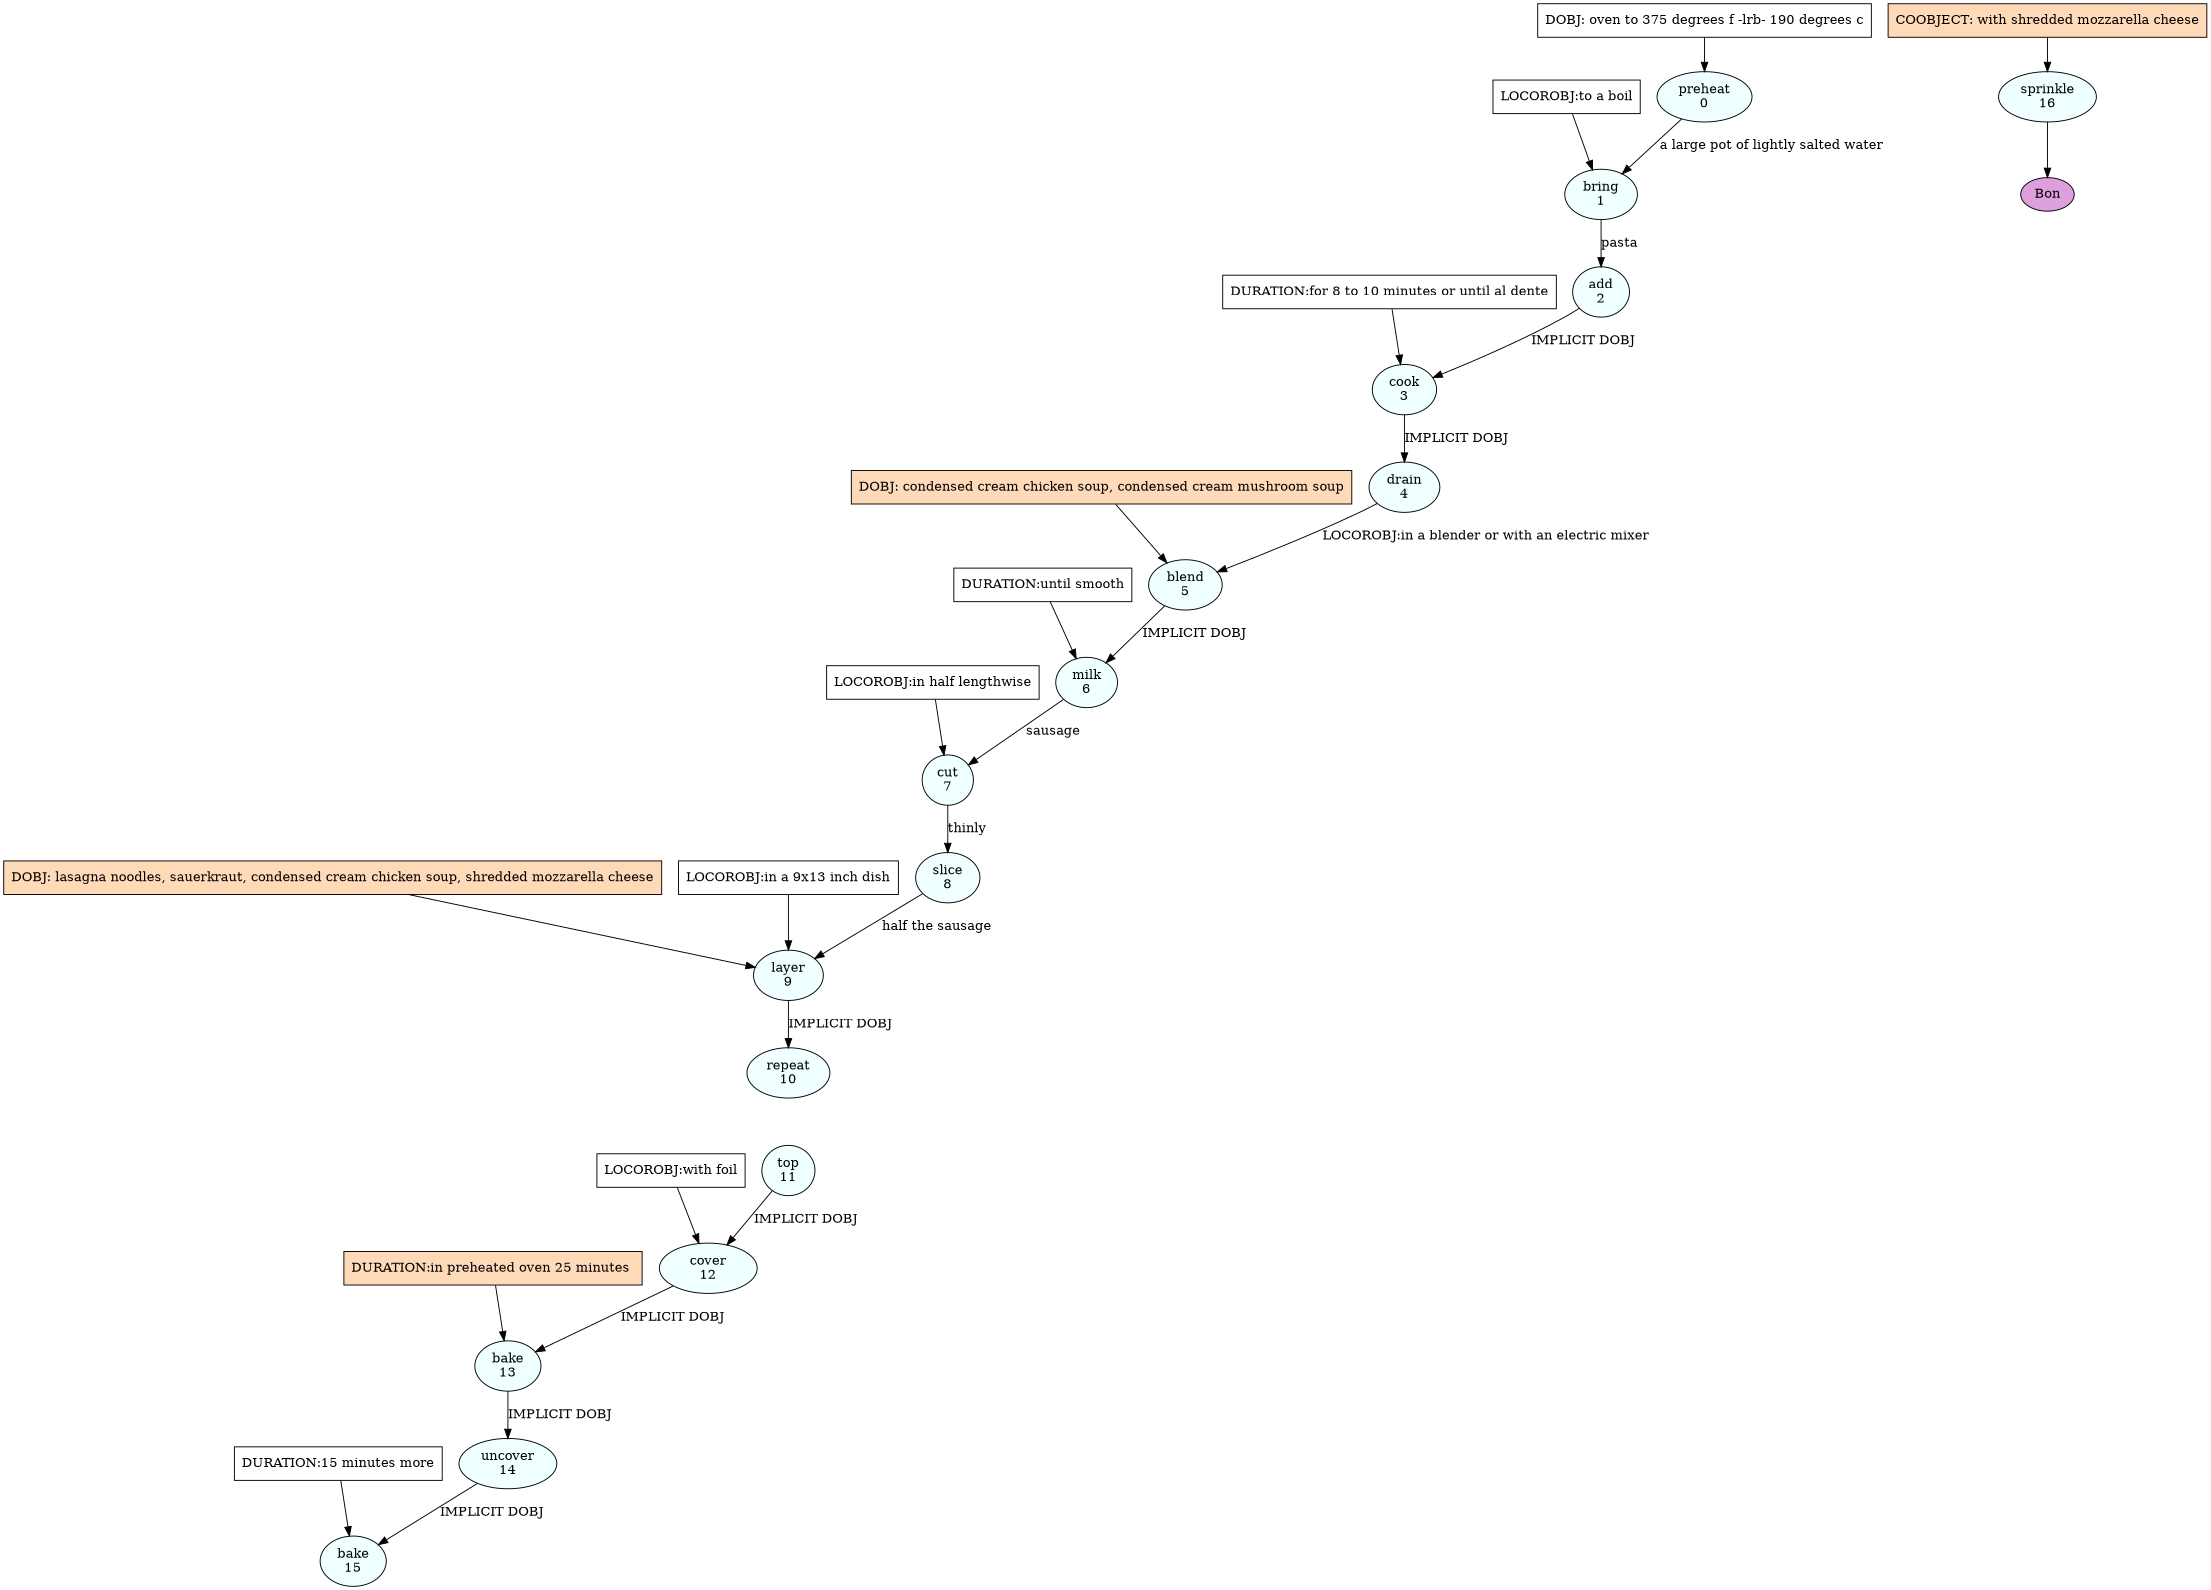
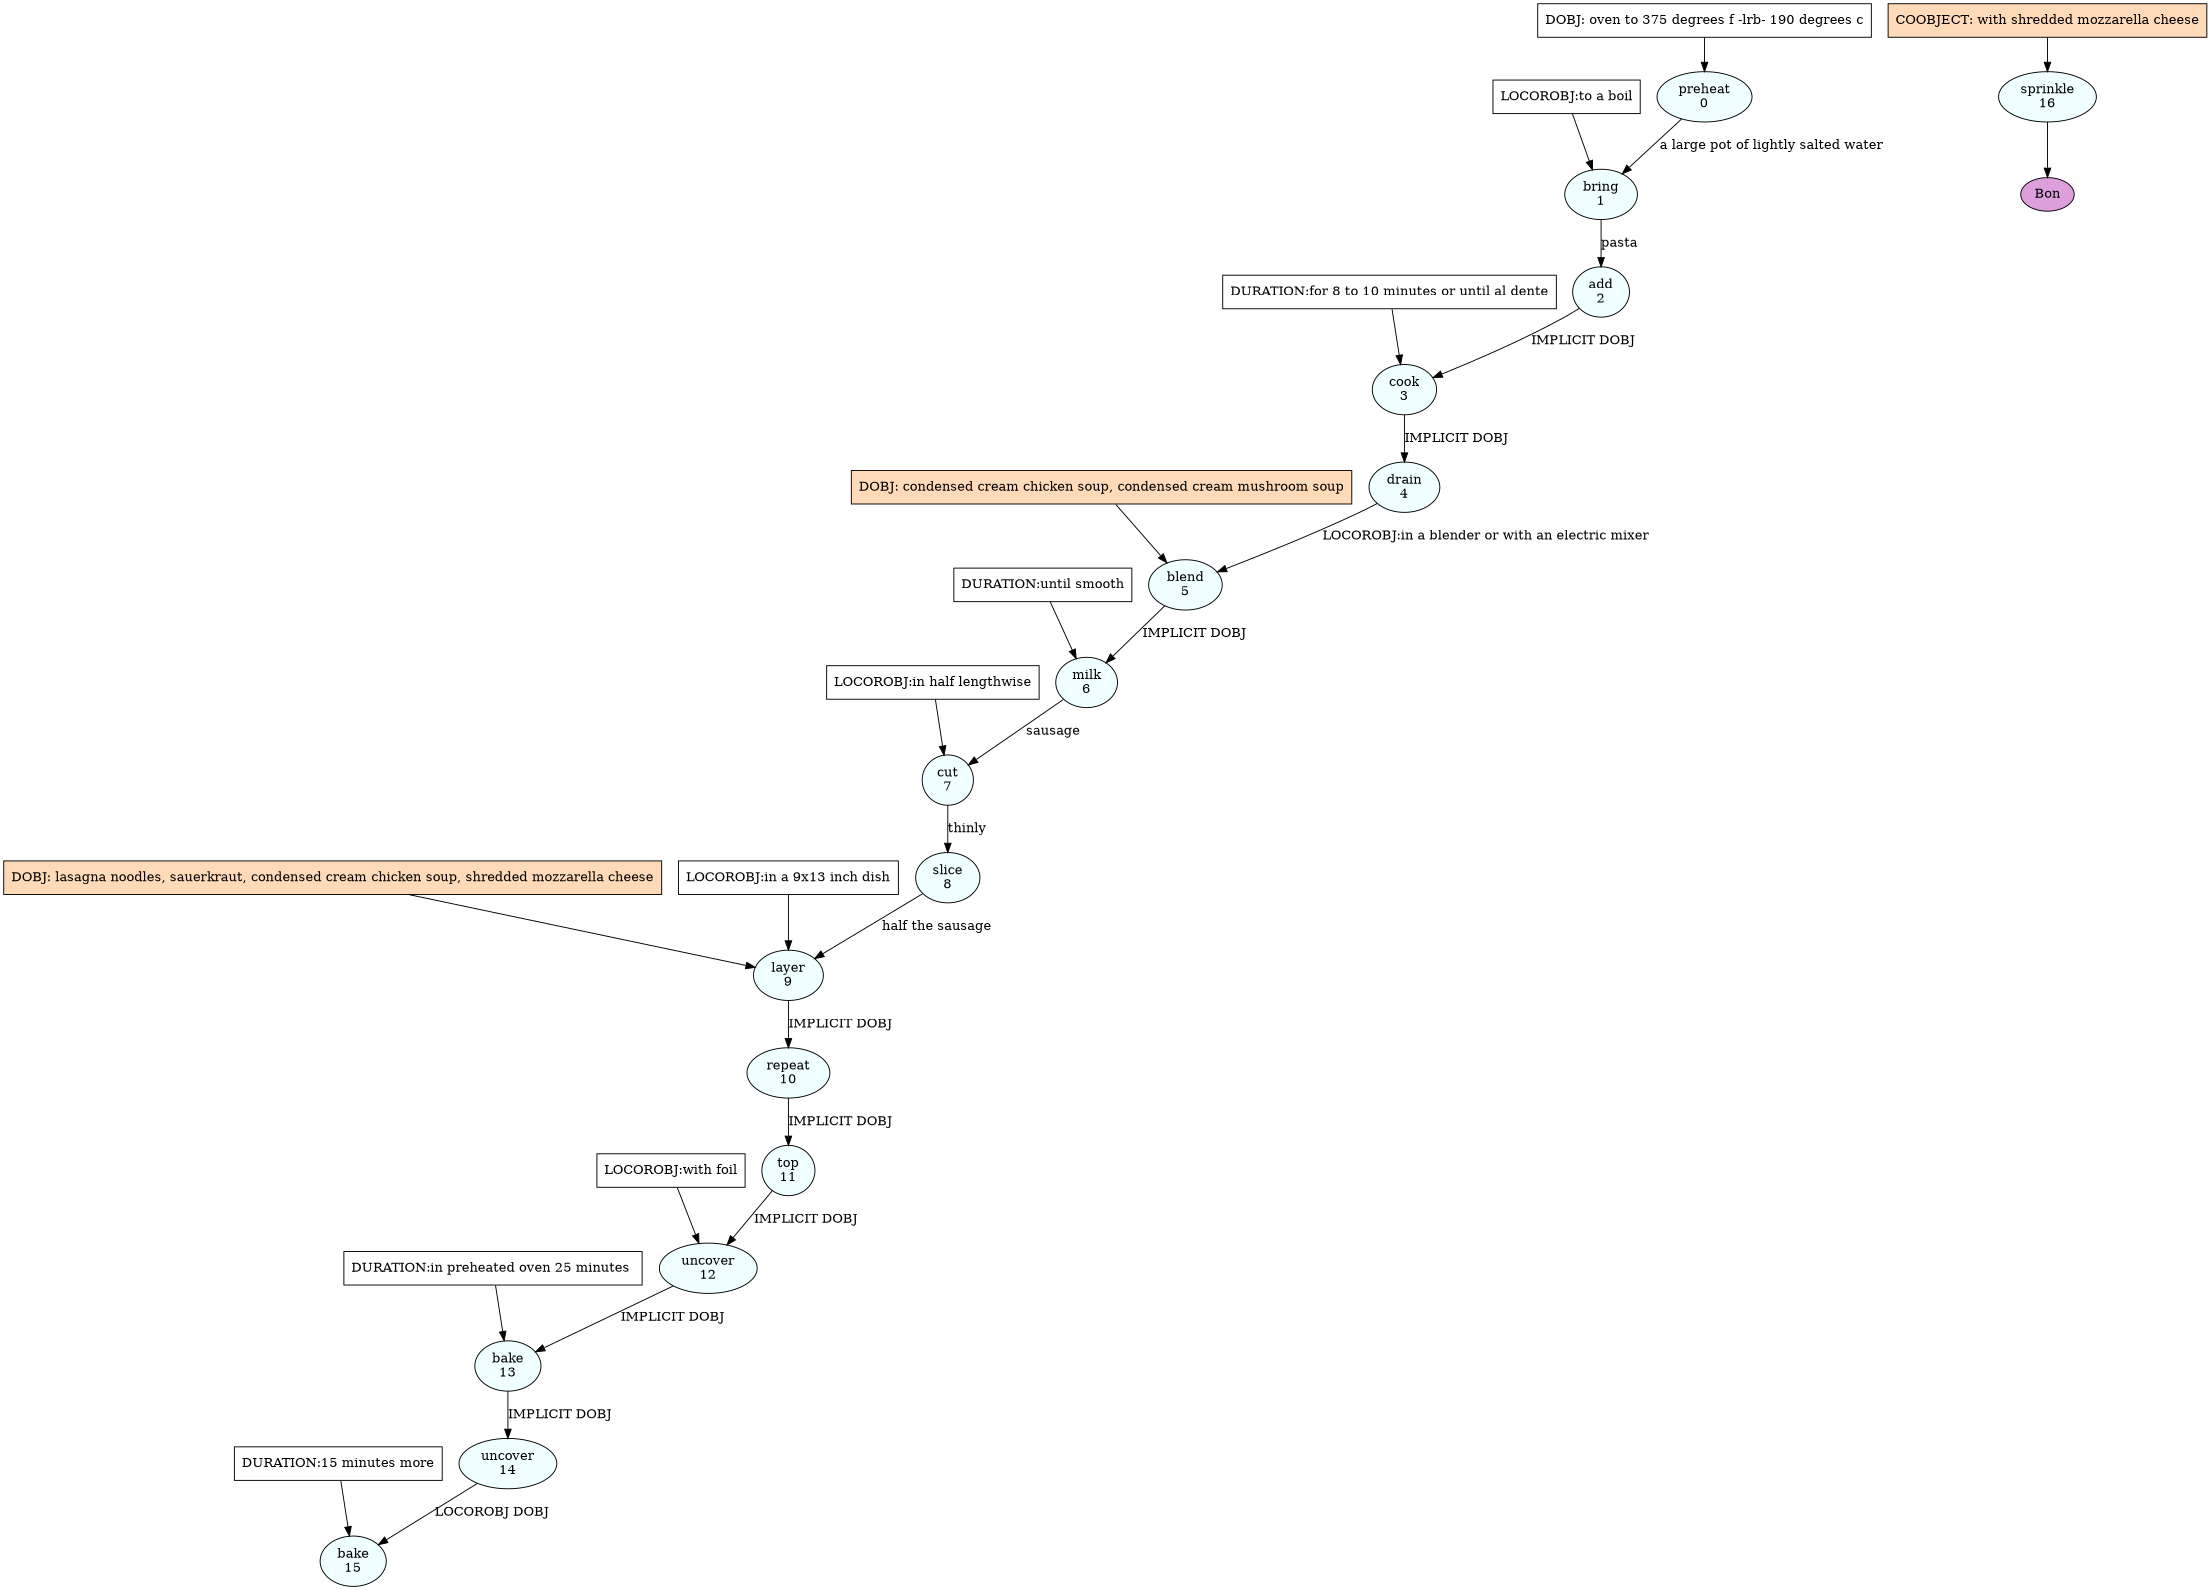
none -> (788, 1117)
(493, 1268) -> (493, 1268)
(708, 1268) -> (708, 1268)
(492, 1512) -> (492, 1512)
